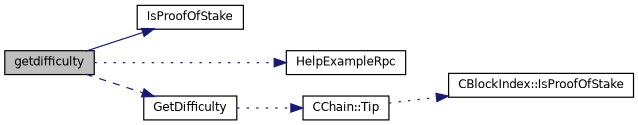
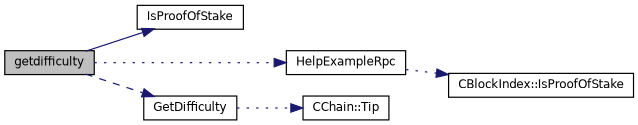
(413, 100) -> (421, 71)
